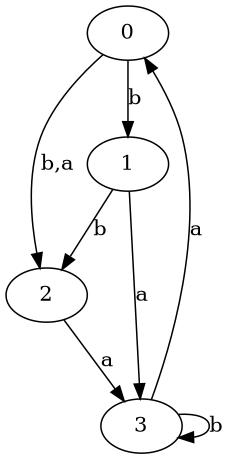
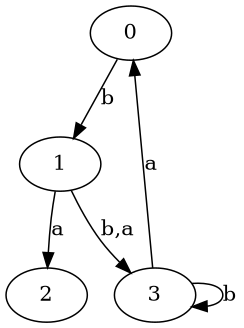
(39, 143) -> none
(101, 230) -> (58, 230)
(142, 295) -> (117, 230)
(90, 355) -> none
